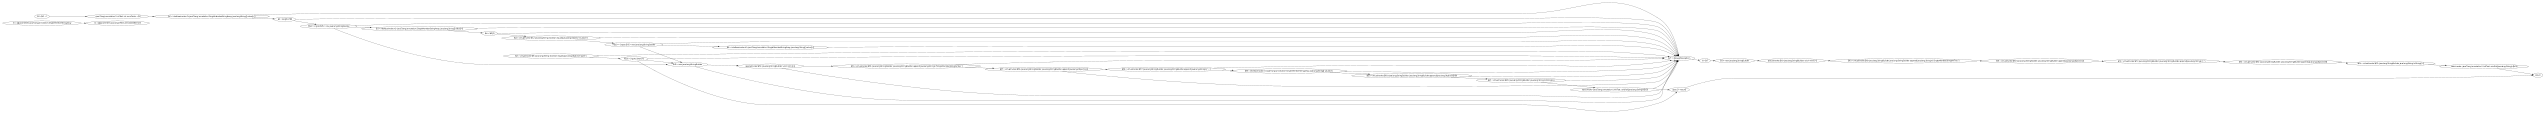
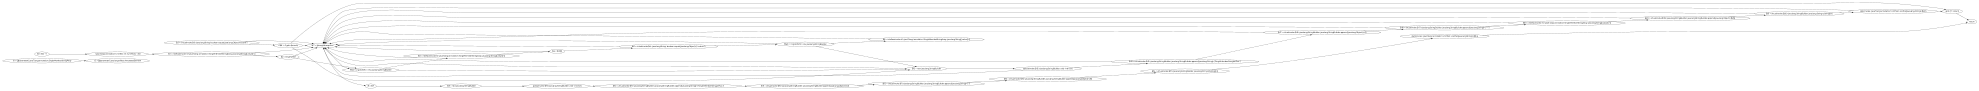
(1024, 23) -> (336, 59)
